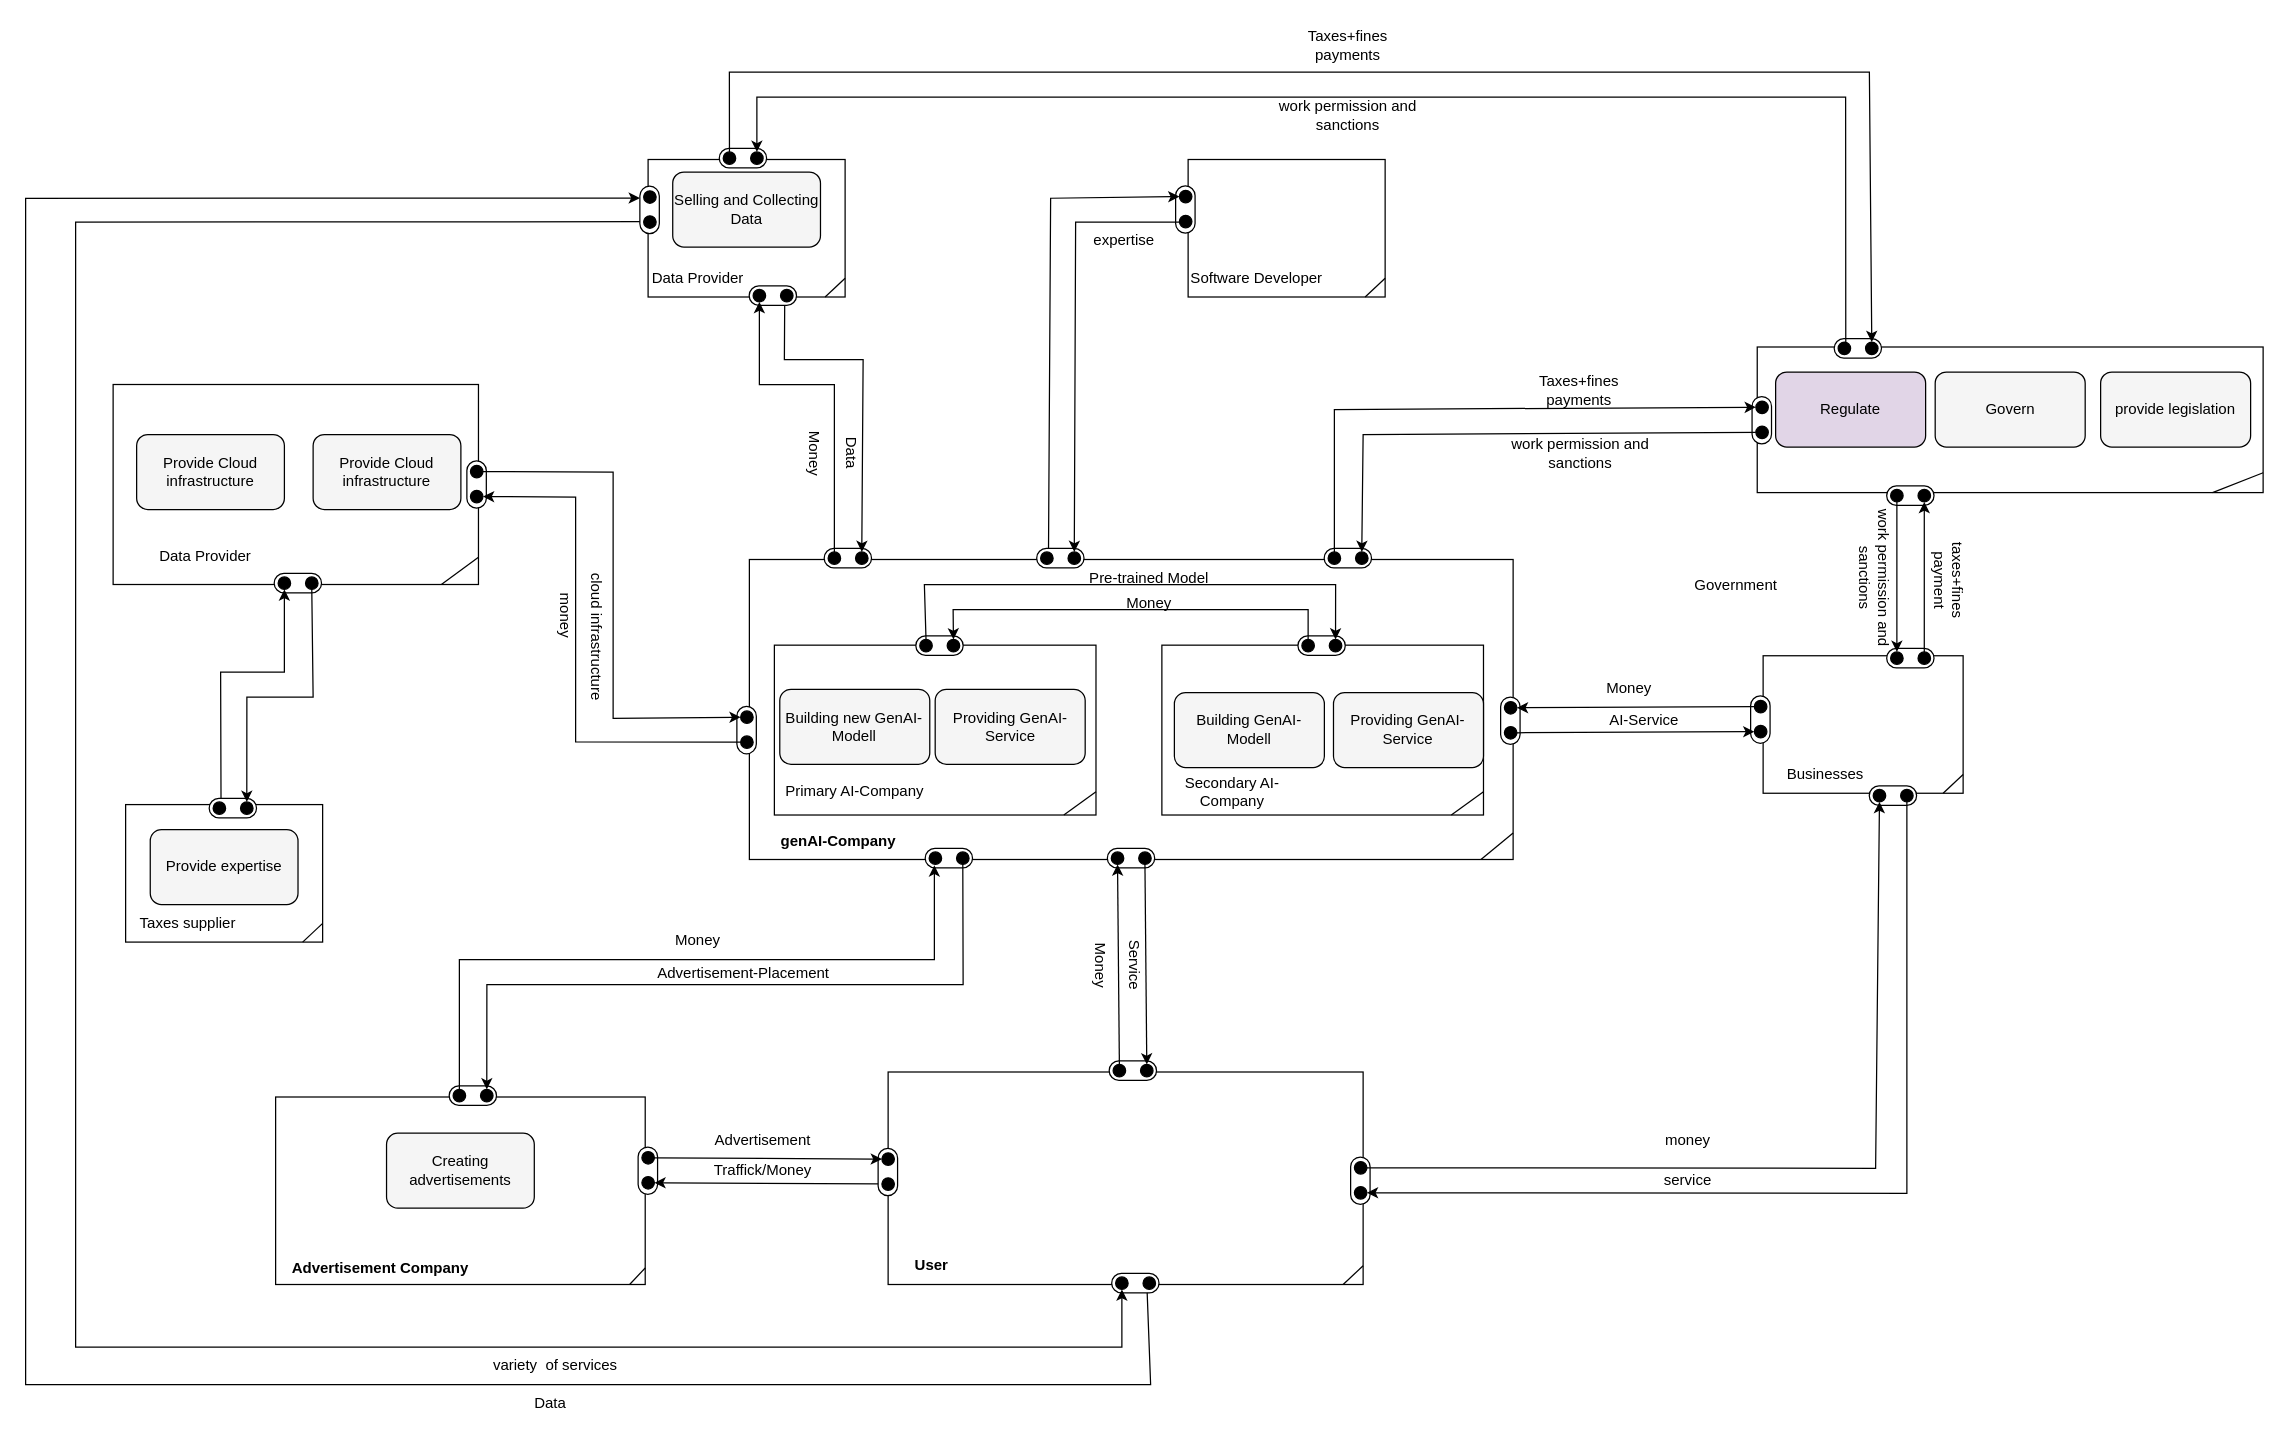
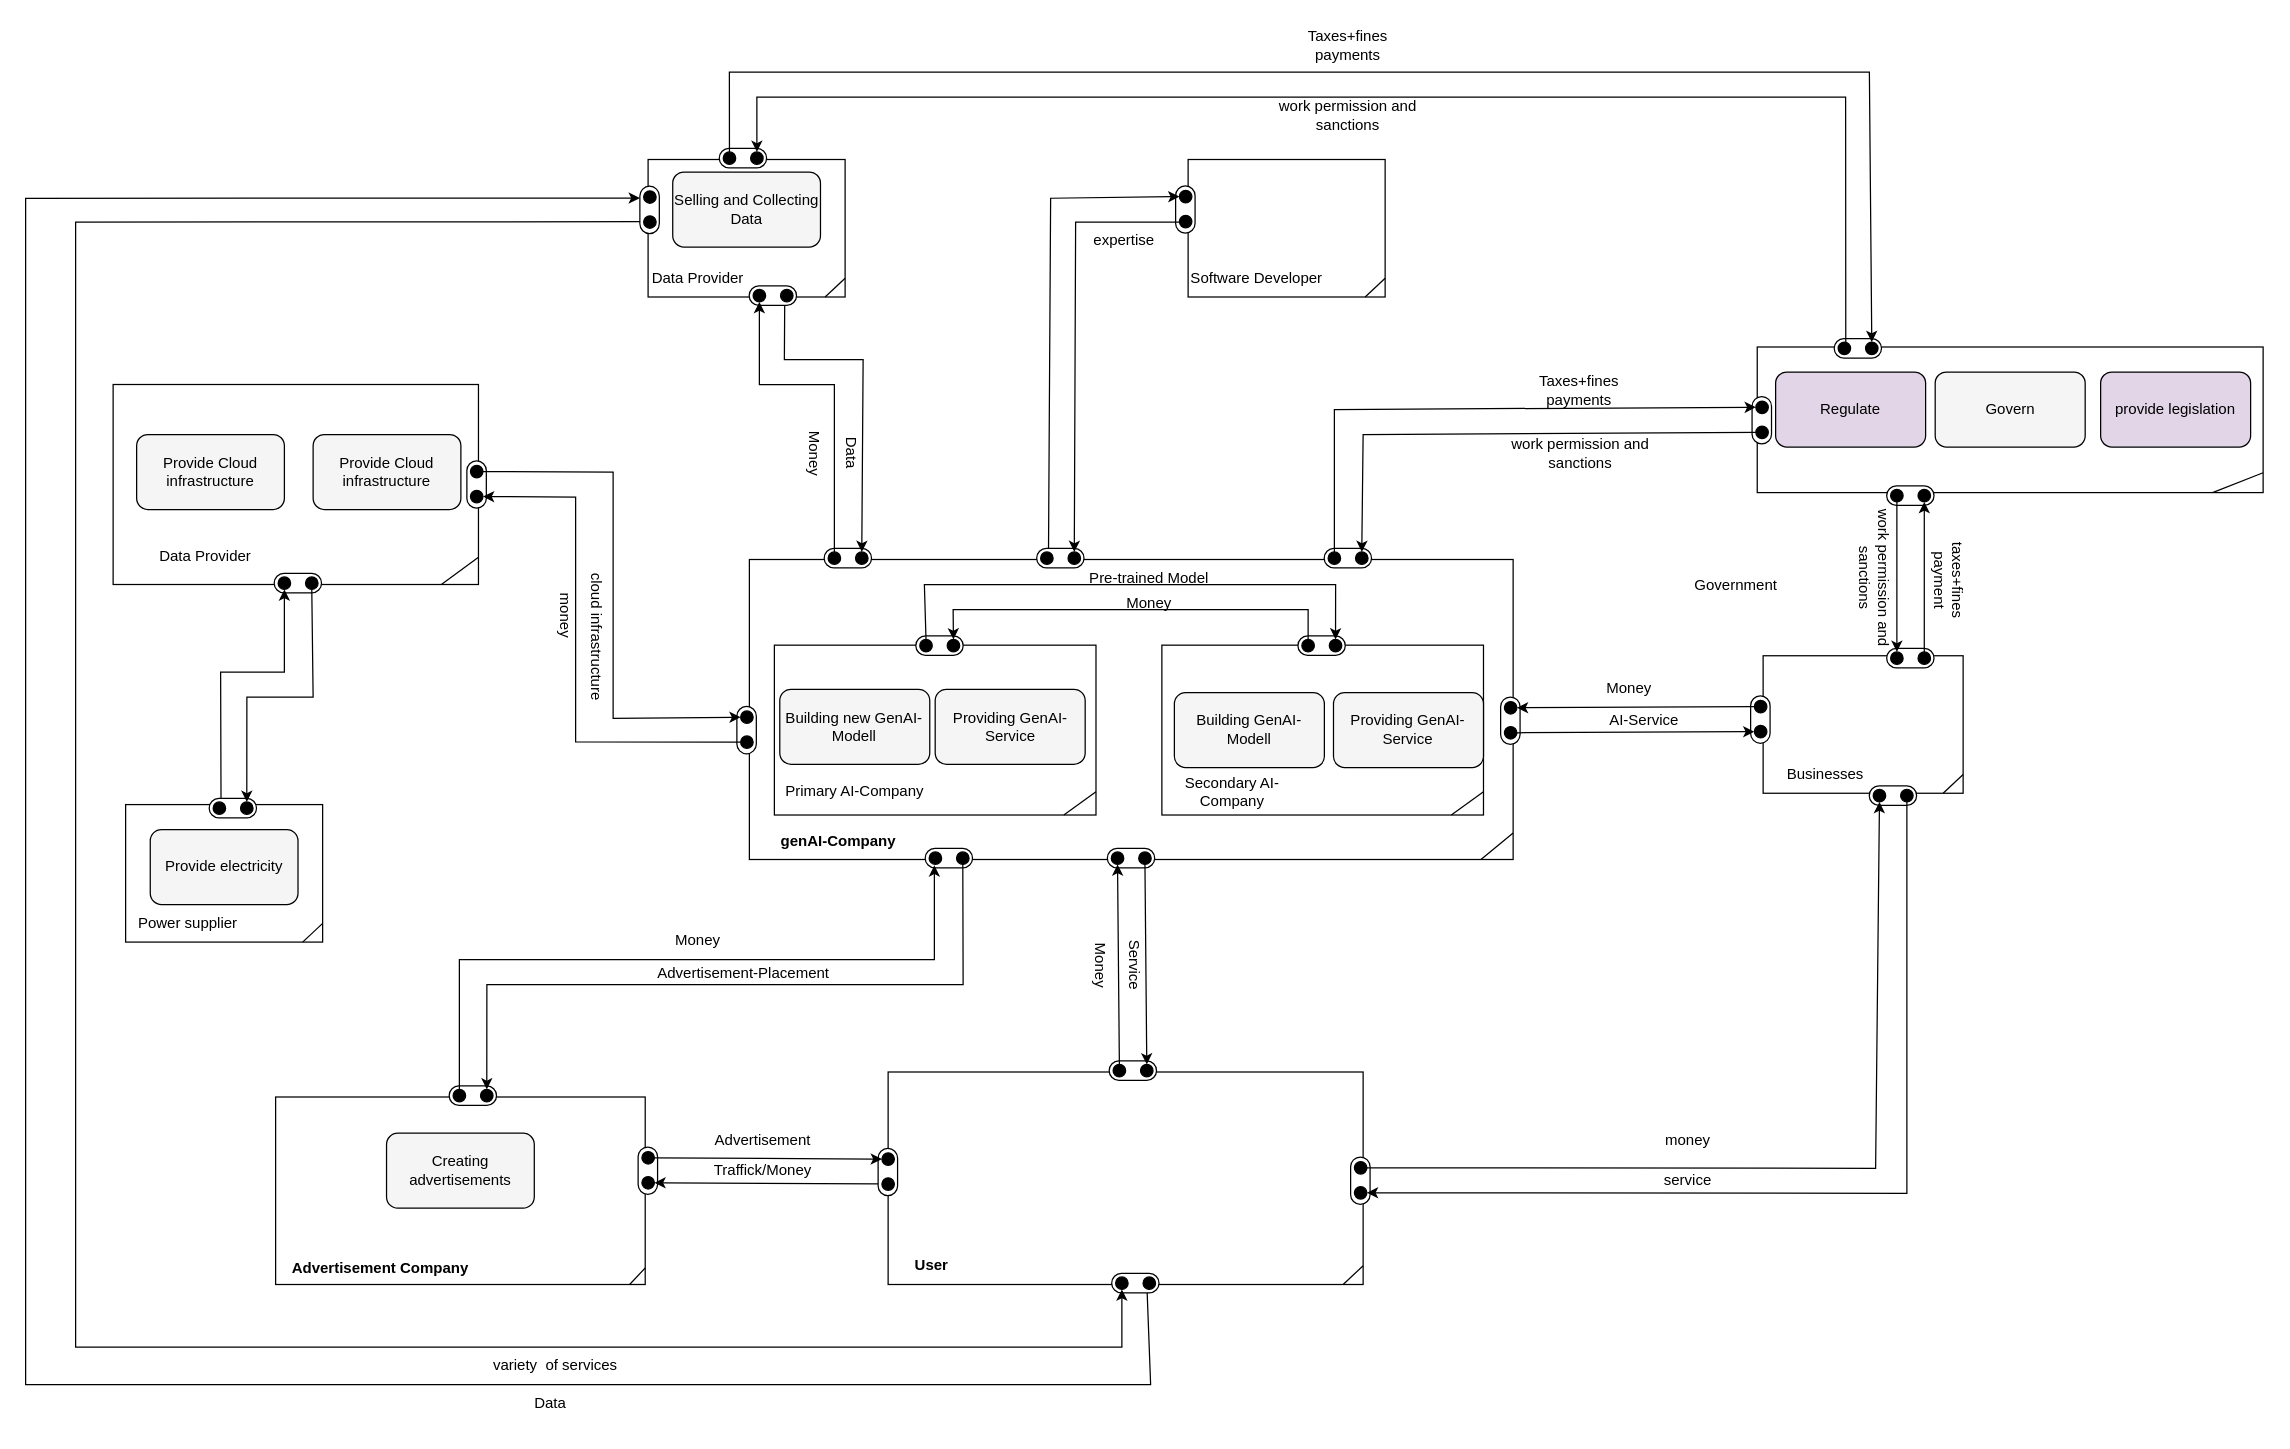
(2176, 409) -> (2176, 409)
(224, 867) -> (224, 867)
(188, 923) -> (188, 923)
